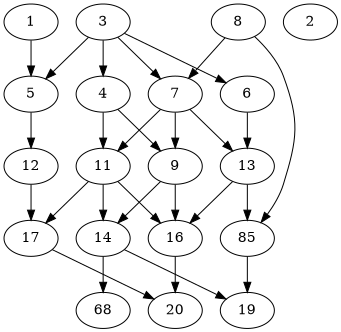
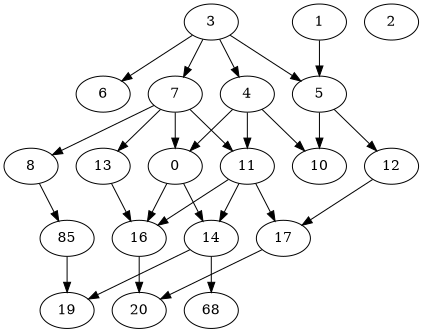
(210, 54) -> (108, 128)
(247, 125) -> none
(175, 166) -> (175, 166)
none -> (319, 166)
(247, 197) -> none
